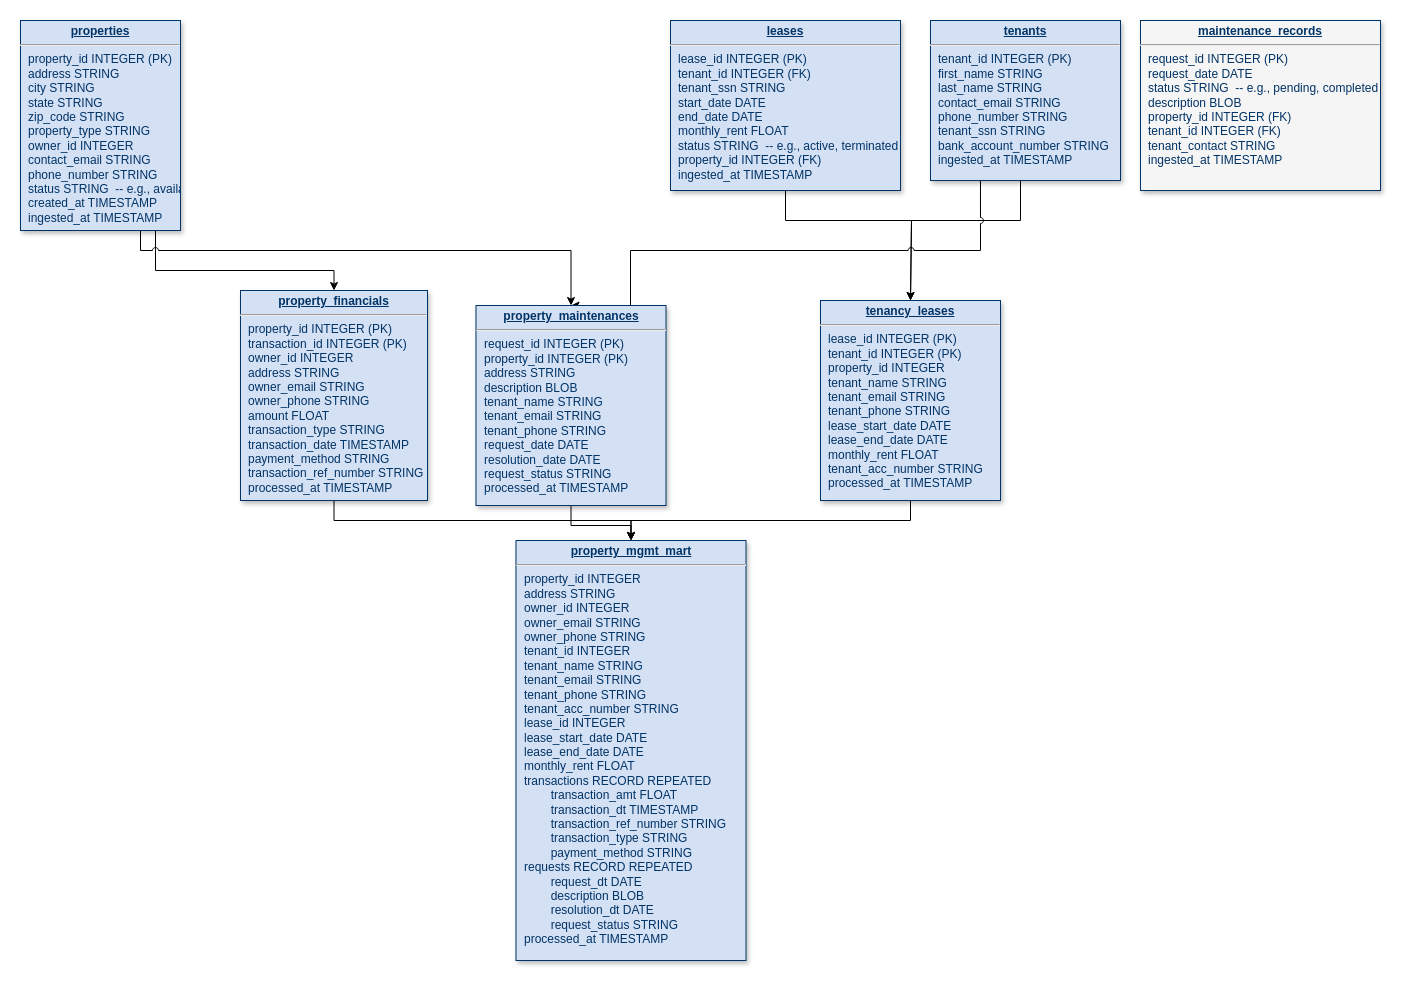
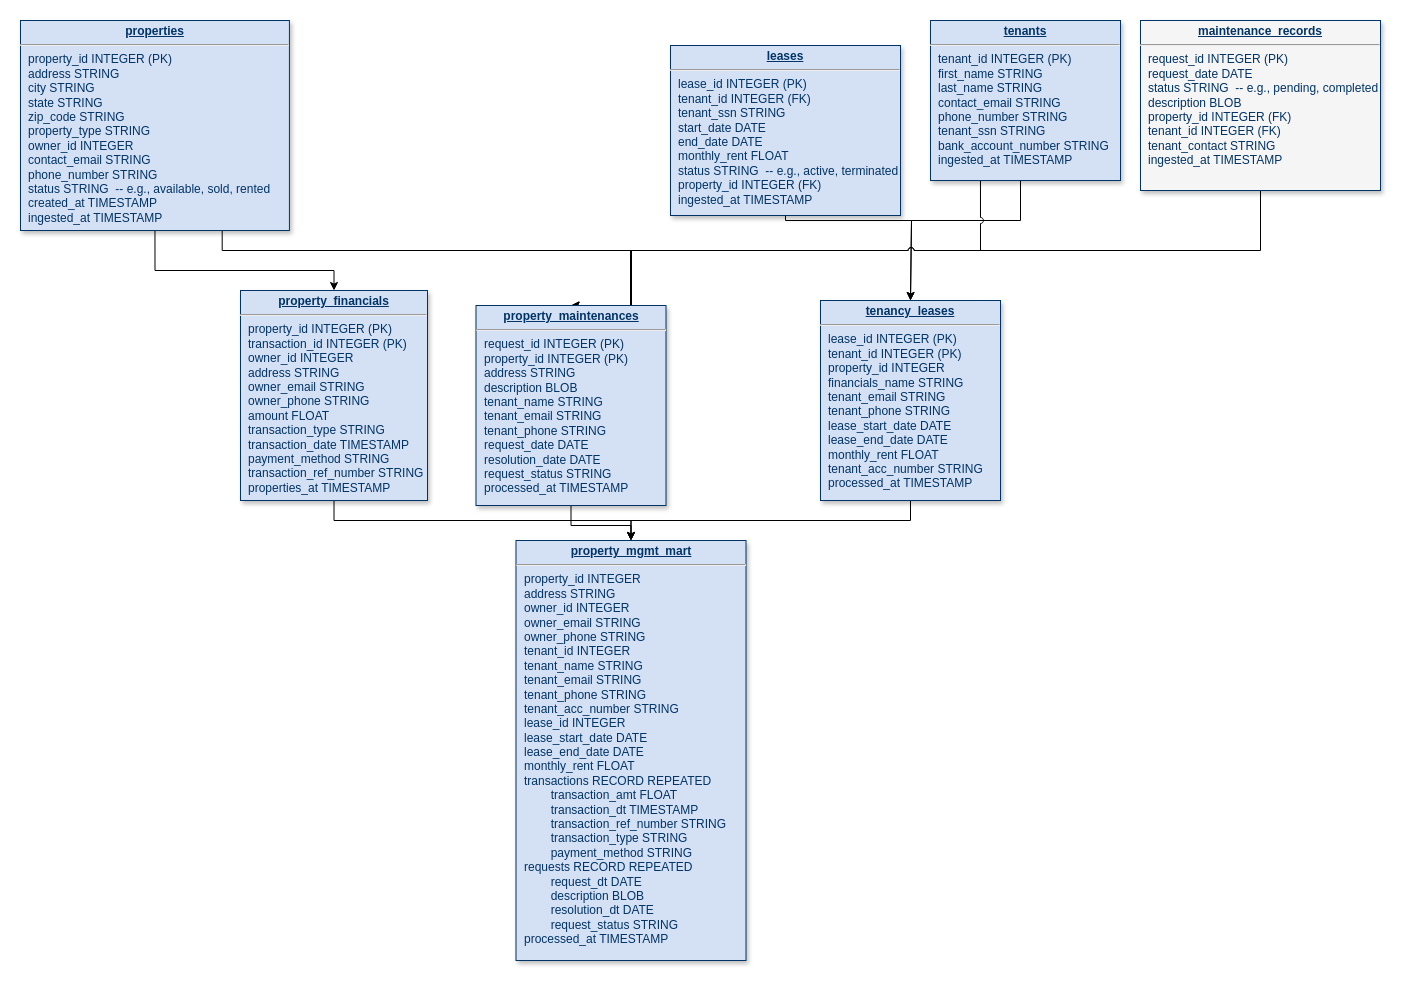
(786, 106) -> (786, 131)
(101, 126) -> (155, 126)
none -> (1151, 251)
(336, 384) -> (336, 384)
(900, 387) -> (900, 387)
